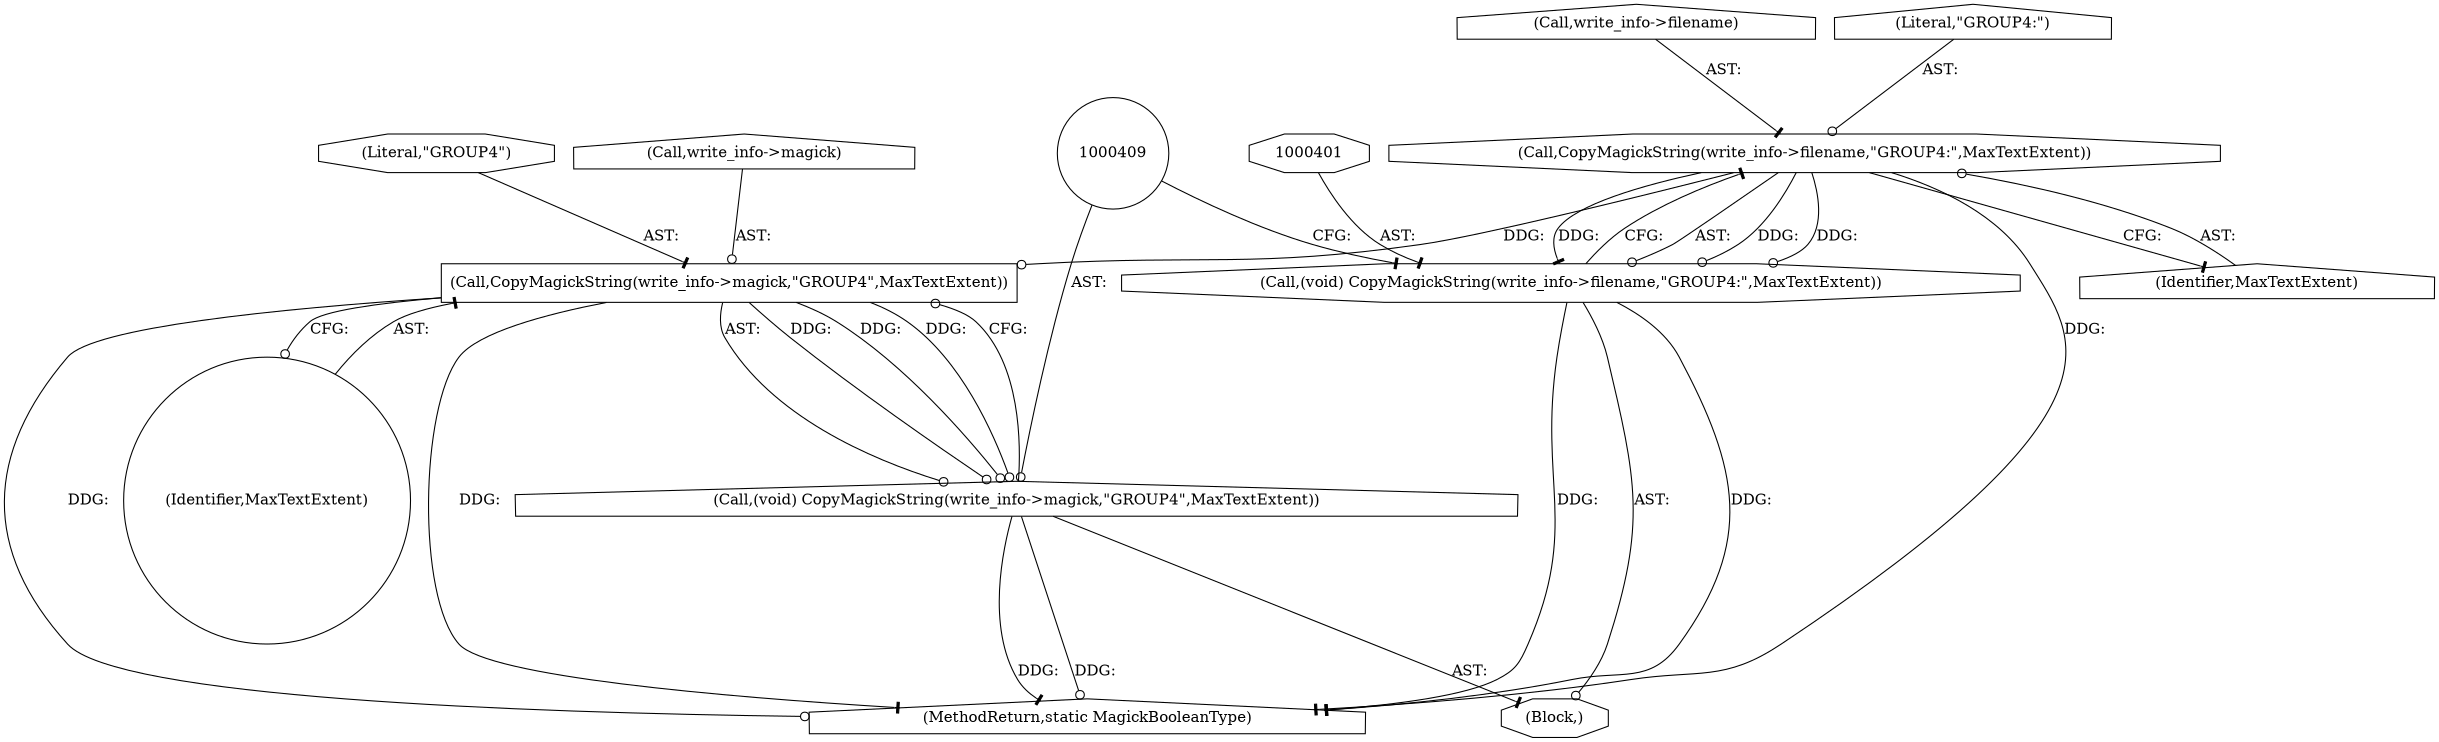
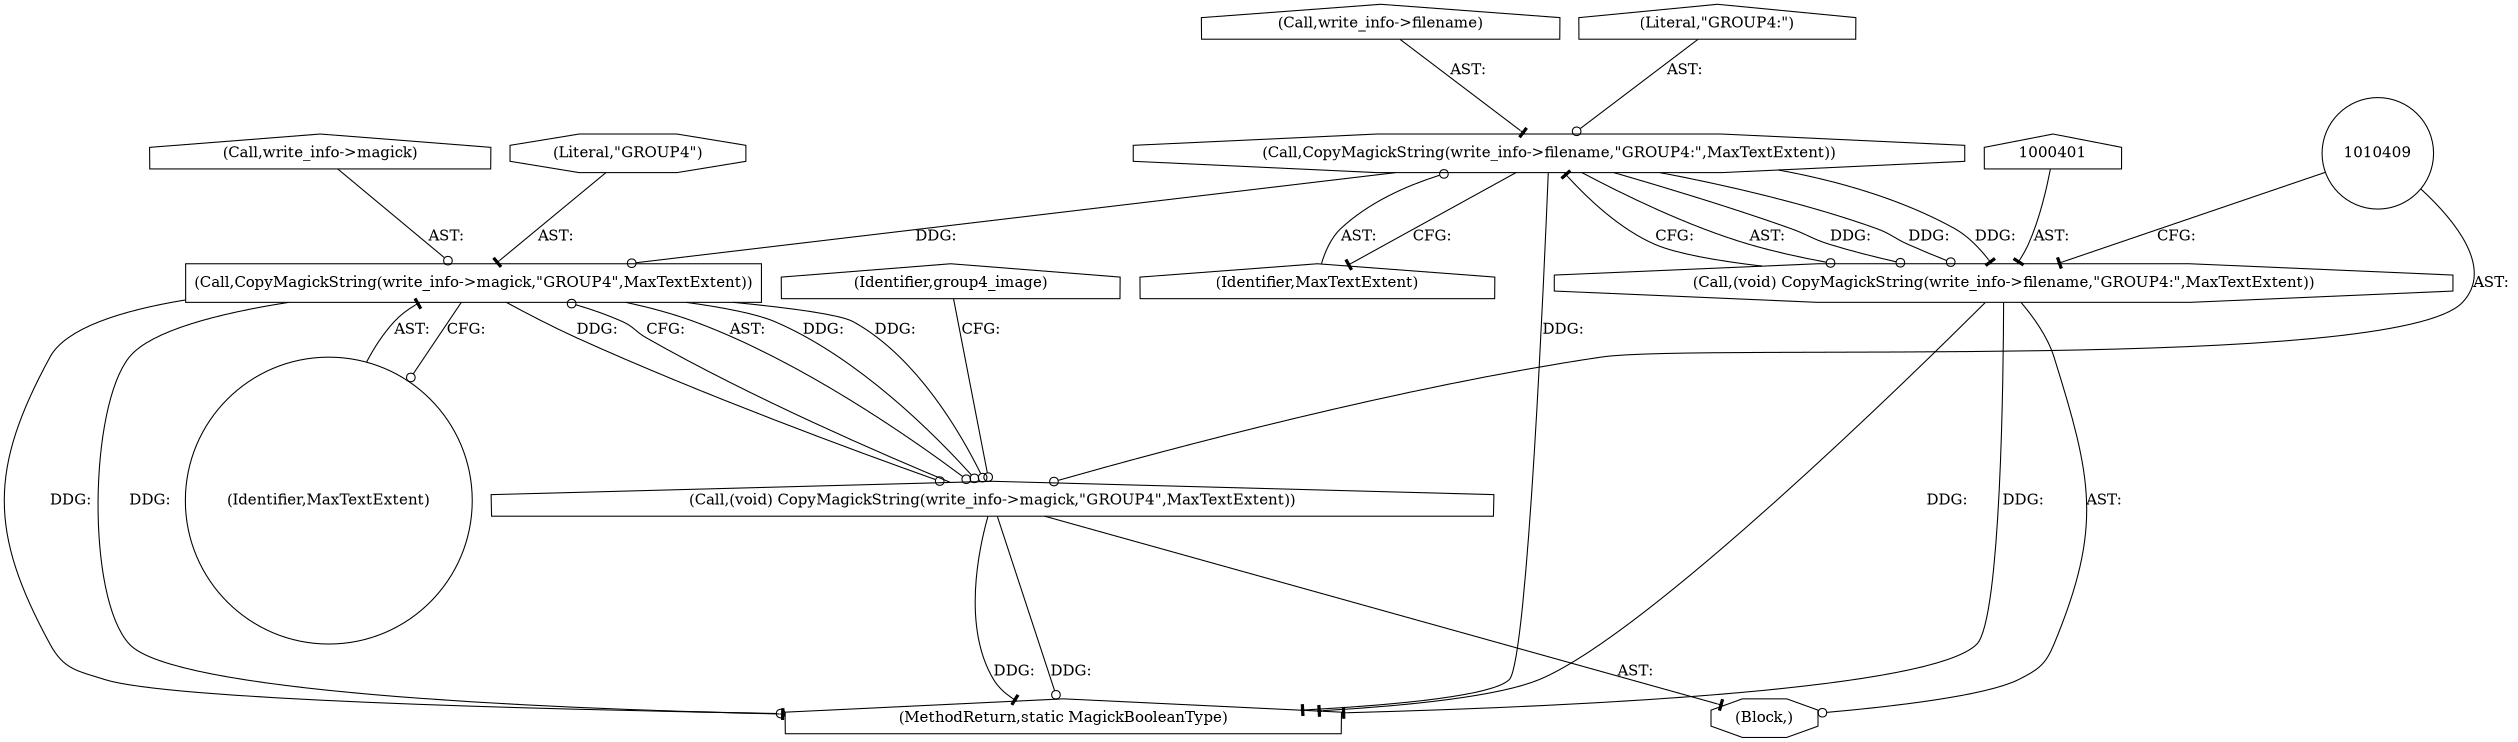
(1113, 153) -> (2378, 153)
(1309, 153) -> (2053, 153)
none -> (951, 283)
